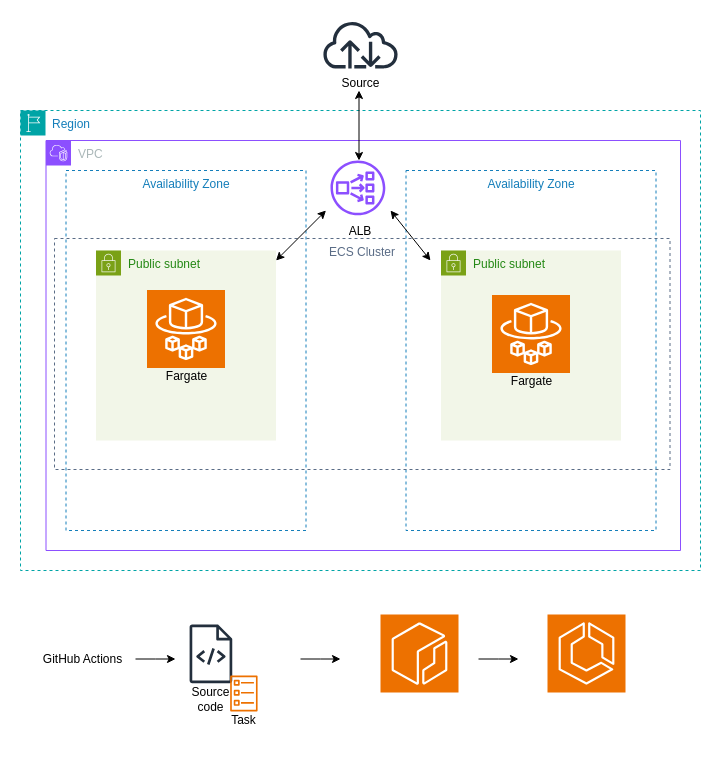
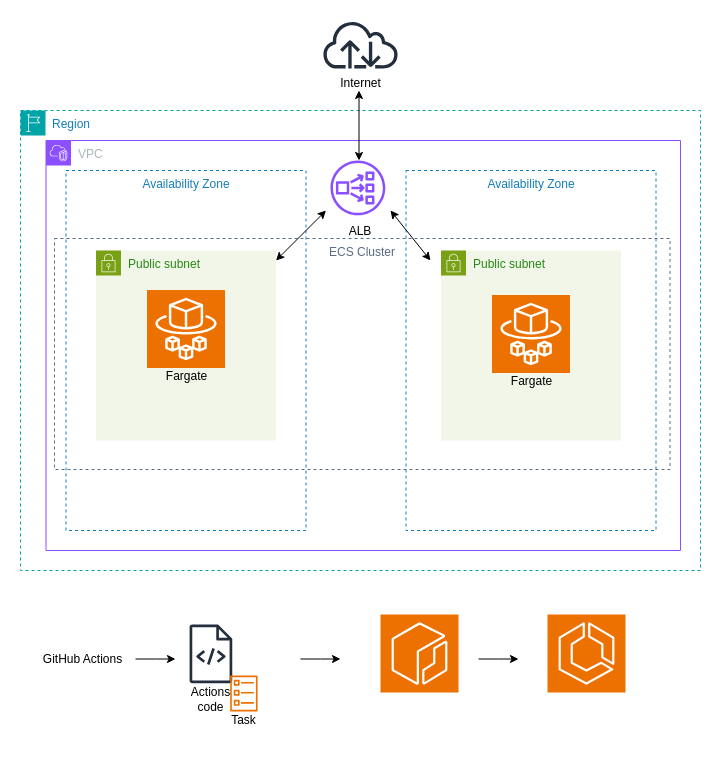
(361, 84) -> (361, 84)
(211, 700) -> (211, 700)
